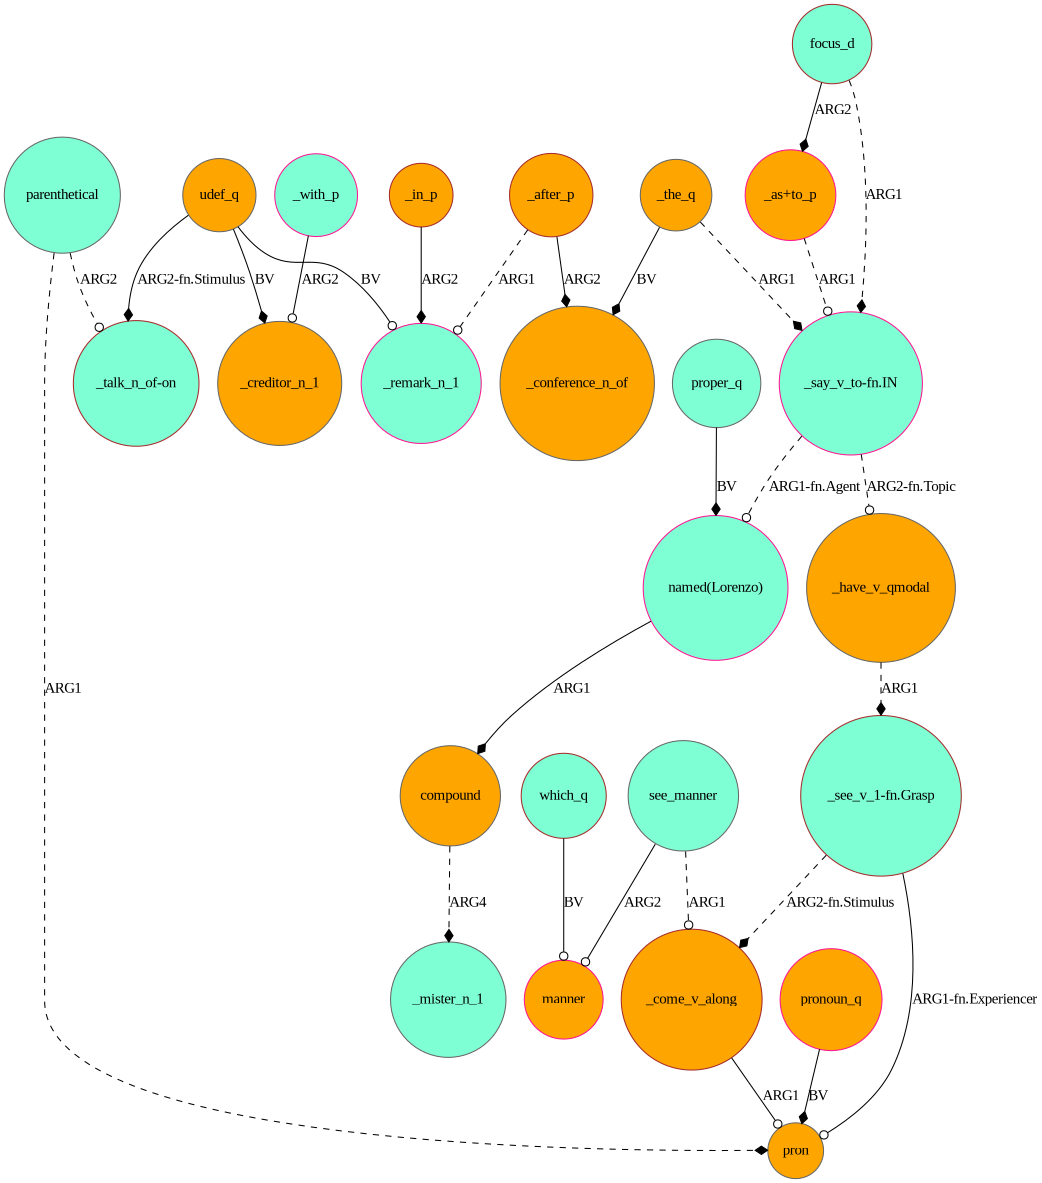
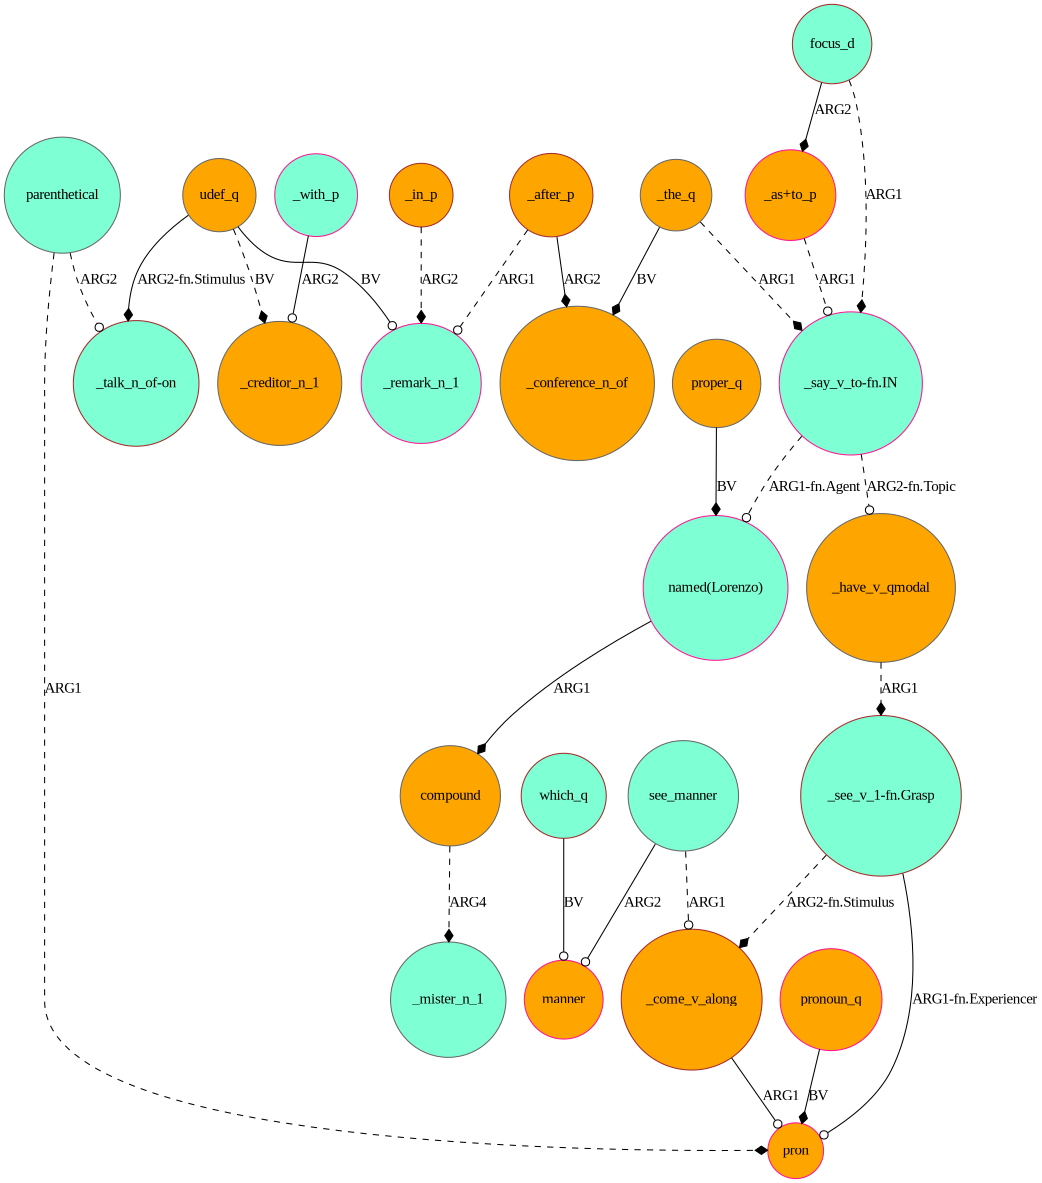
(249, 269) -> (249, 269)
(421, 269) -> (421, 269)
(717, 383) -> (717, 383)
(796, 1151) -> (796, 1151)
